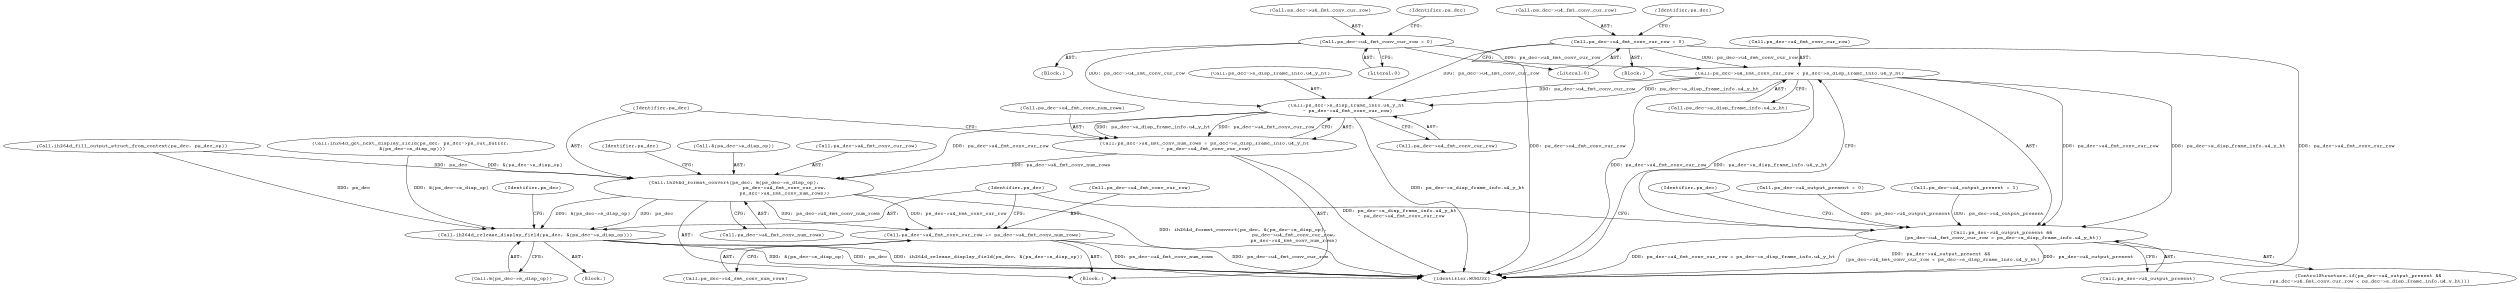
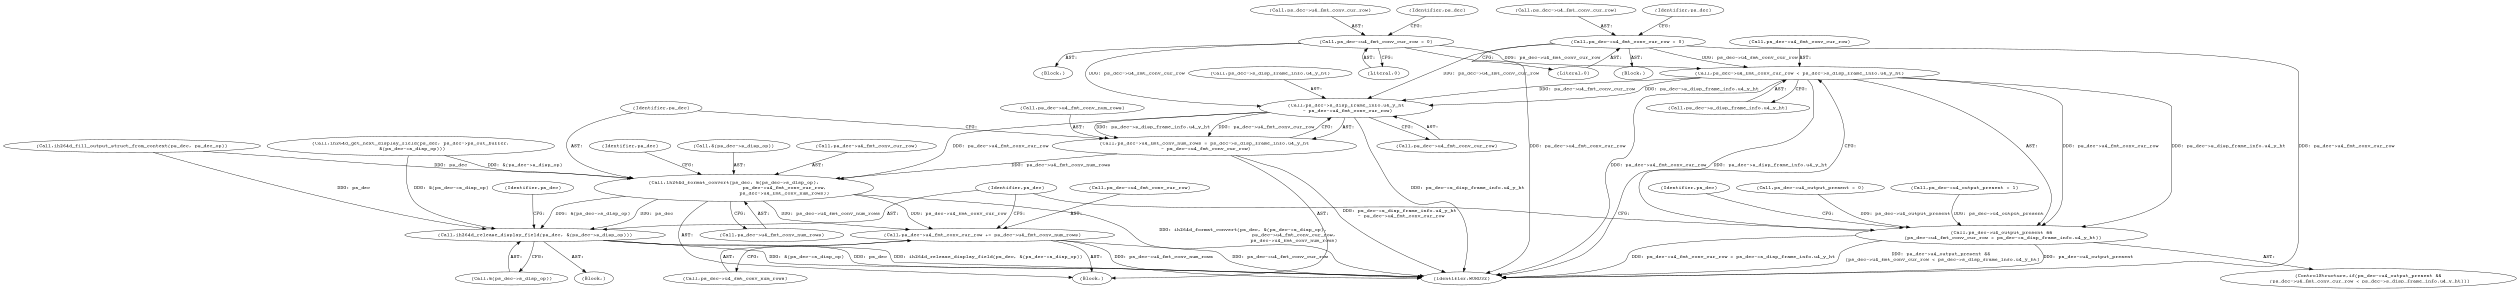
(2148, 278) -> none
